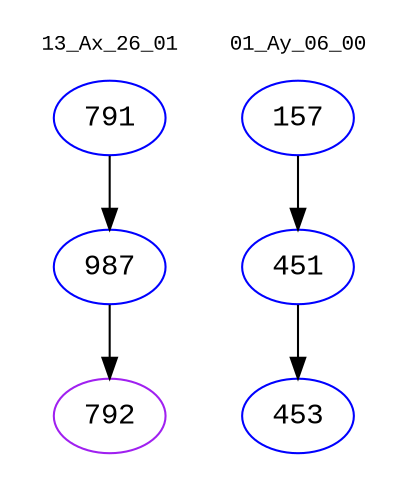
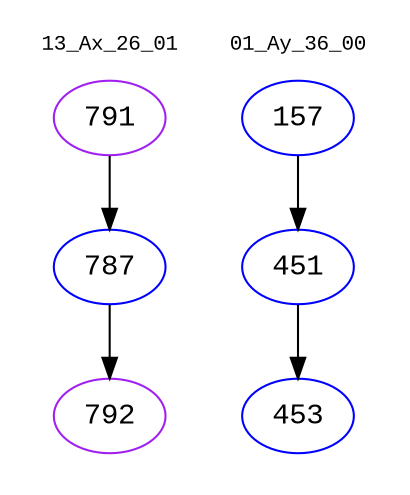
(299, 44) -> (299, 44)
(110, 118) -> (110, 118)
(110, 267) -> (110, 267)
